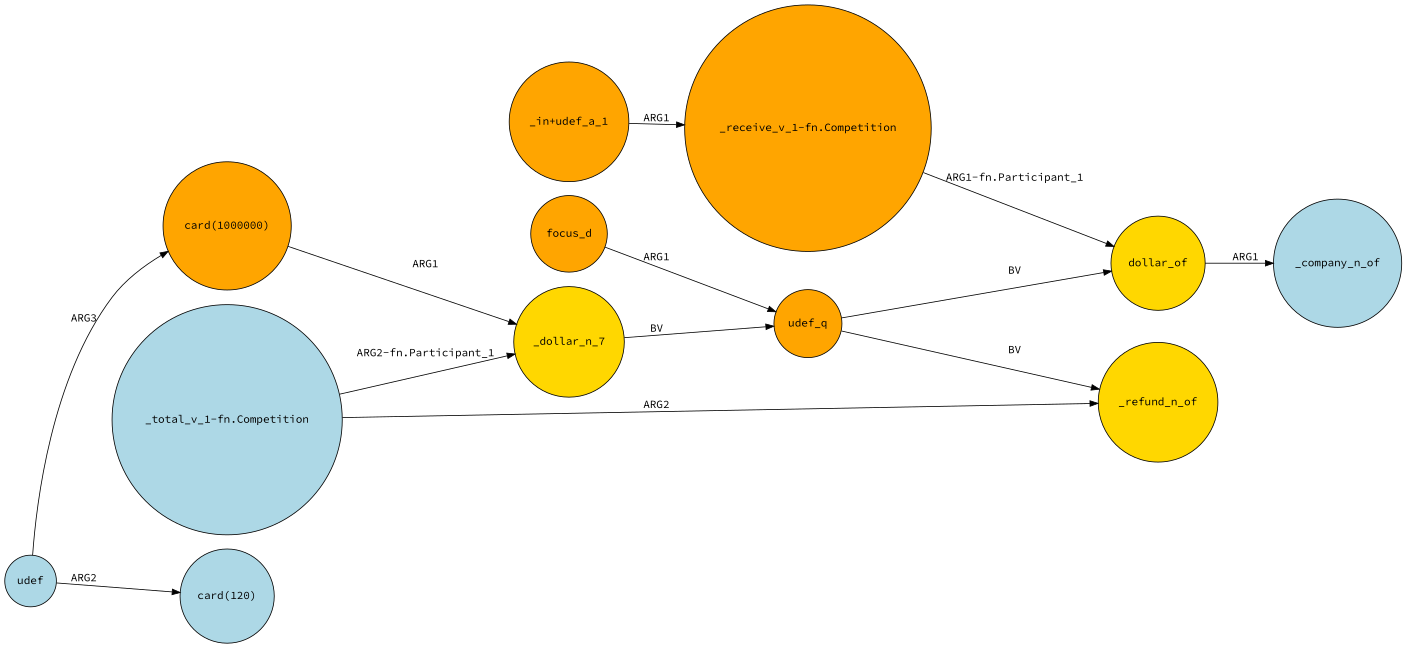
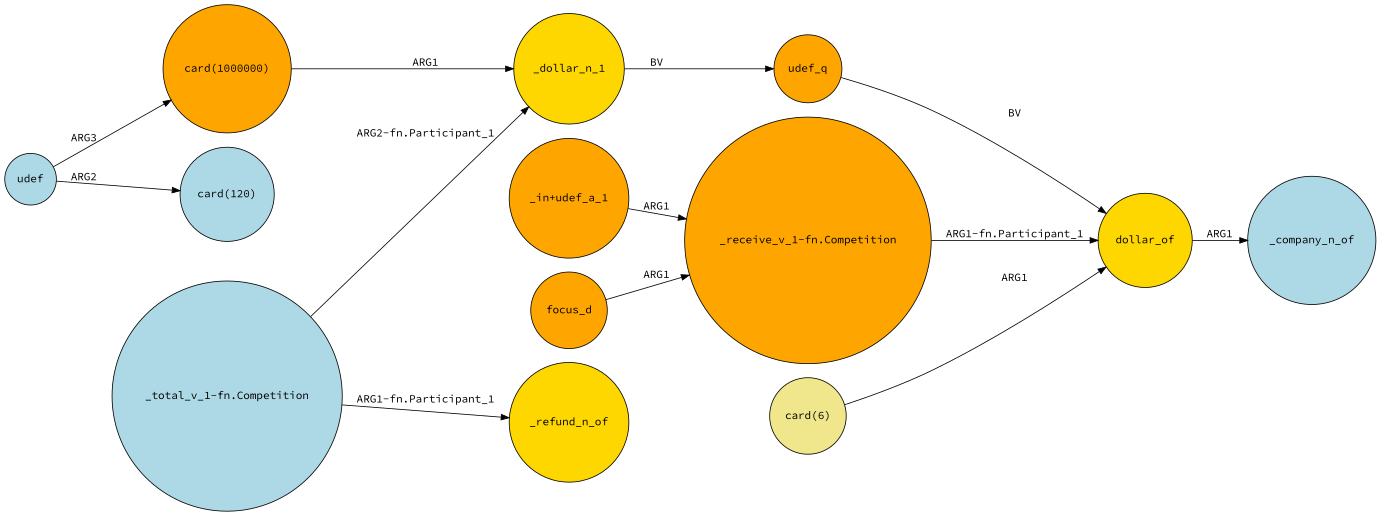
(687, 278) -> (644, 289)
(569, 342) -> (569, 69)
(966, 359) -> none
(657, 405) -> (426, 400)
none -> (808, 416)
